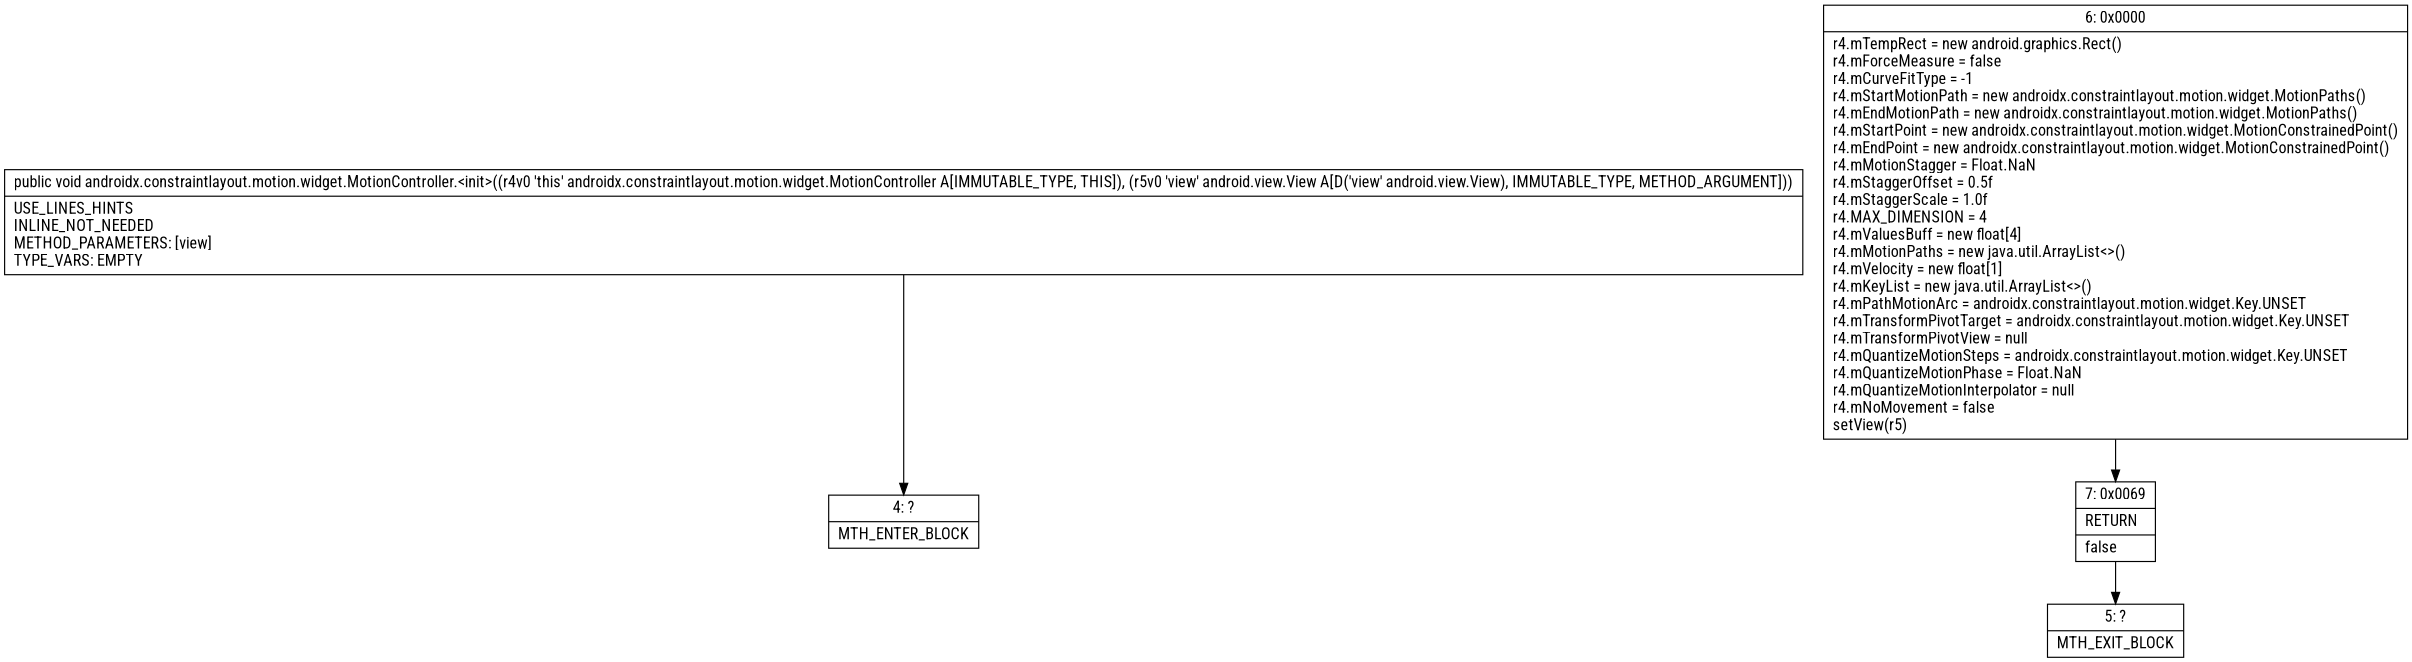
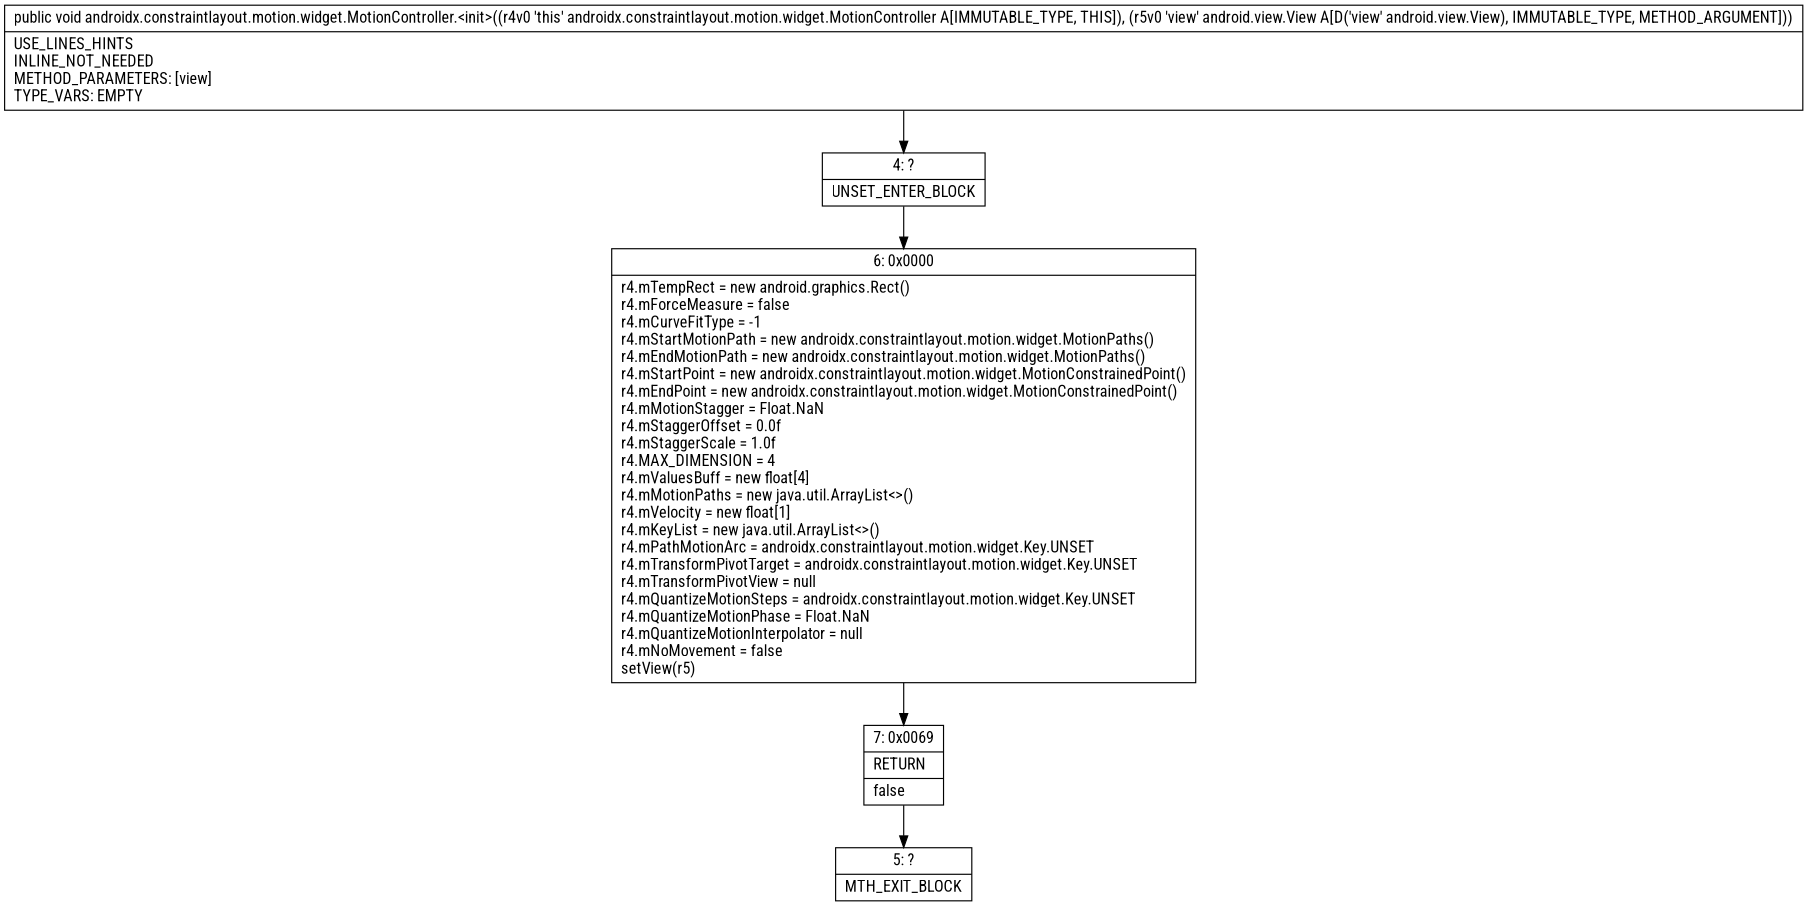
(1913, 183) -> (701, 426)
none -> (904, 222)
(904, 534) -> (904, 192)
